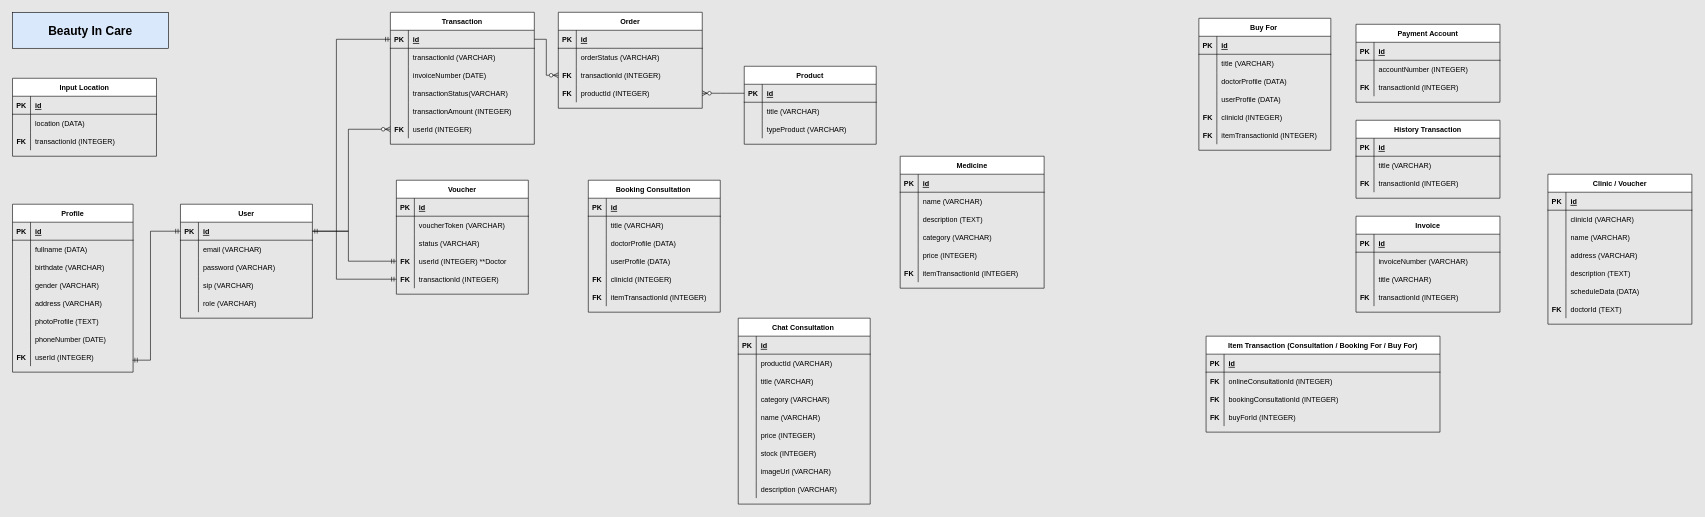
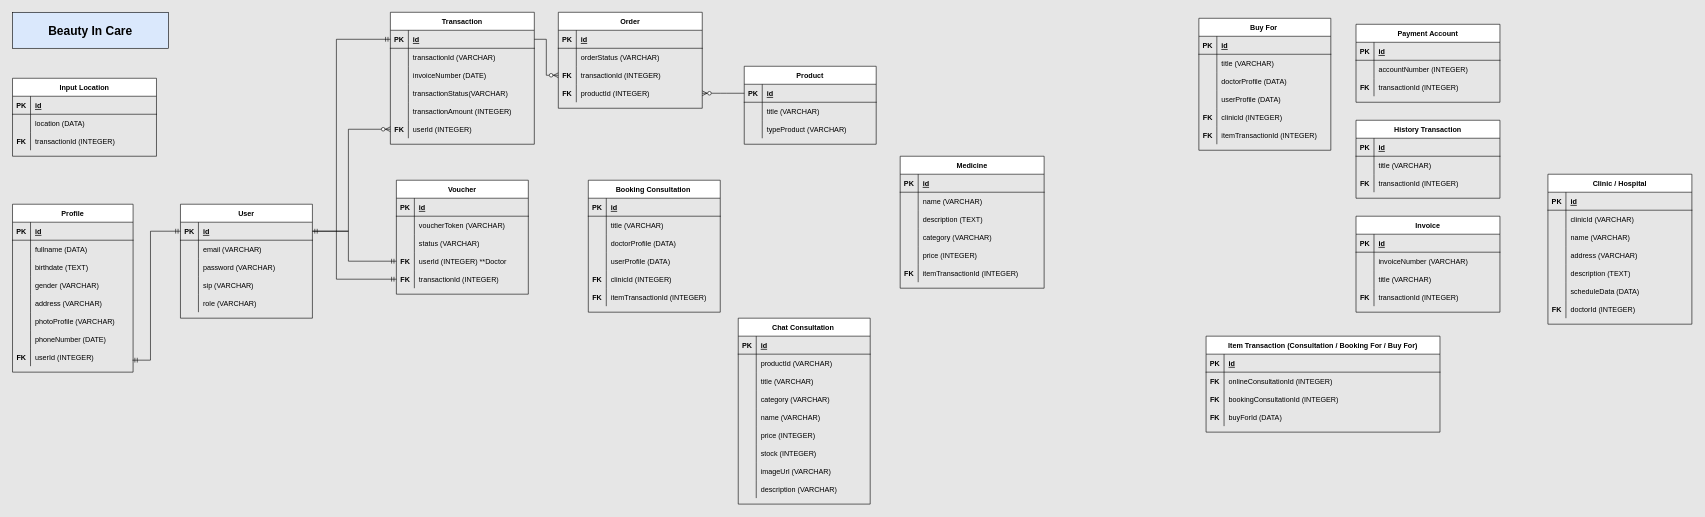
(1620, 184) -> (1620, 184)
(71, 268) -> (65, 268)
(1600, 310) -> (1606, 310)
(70, 322) -> (76, 322)
(1264, 418) -> (1258, 418)
